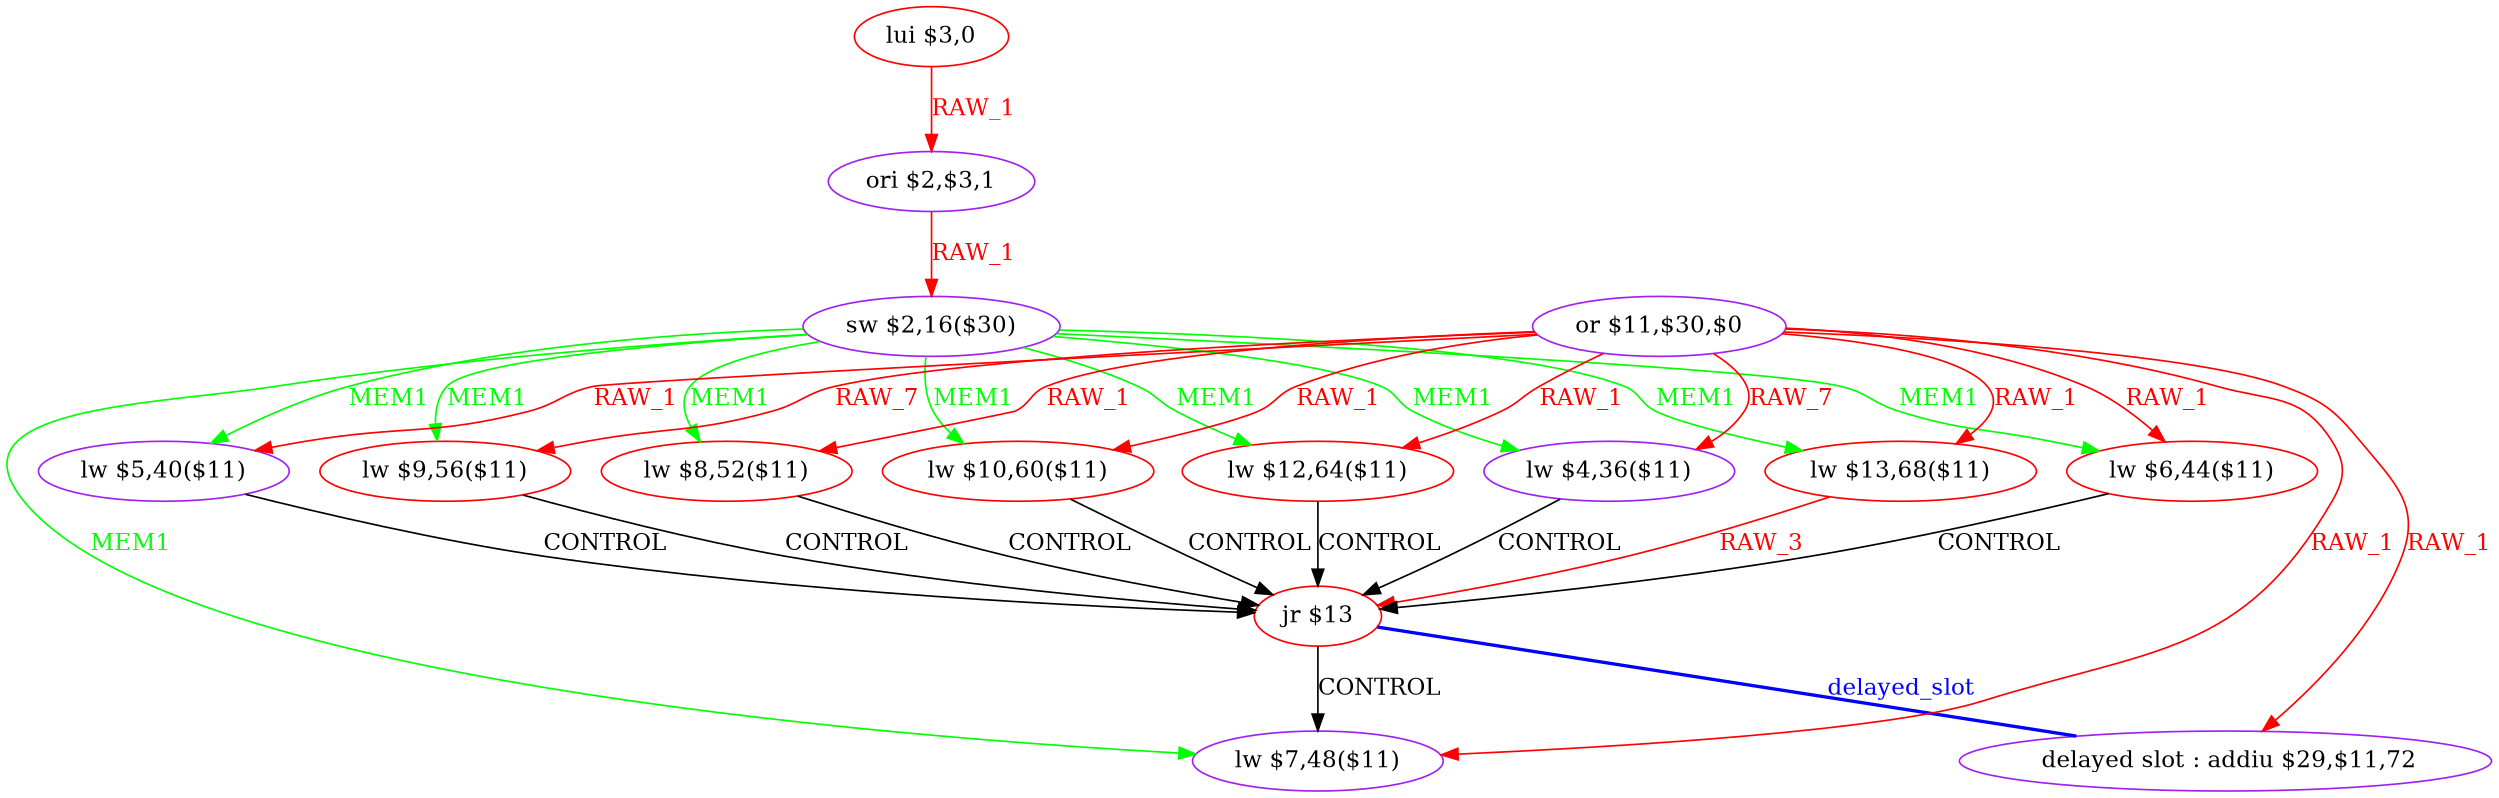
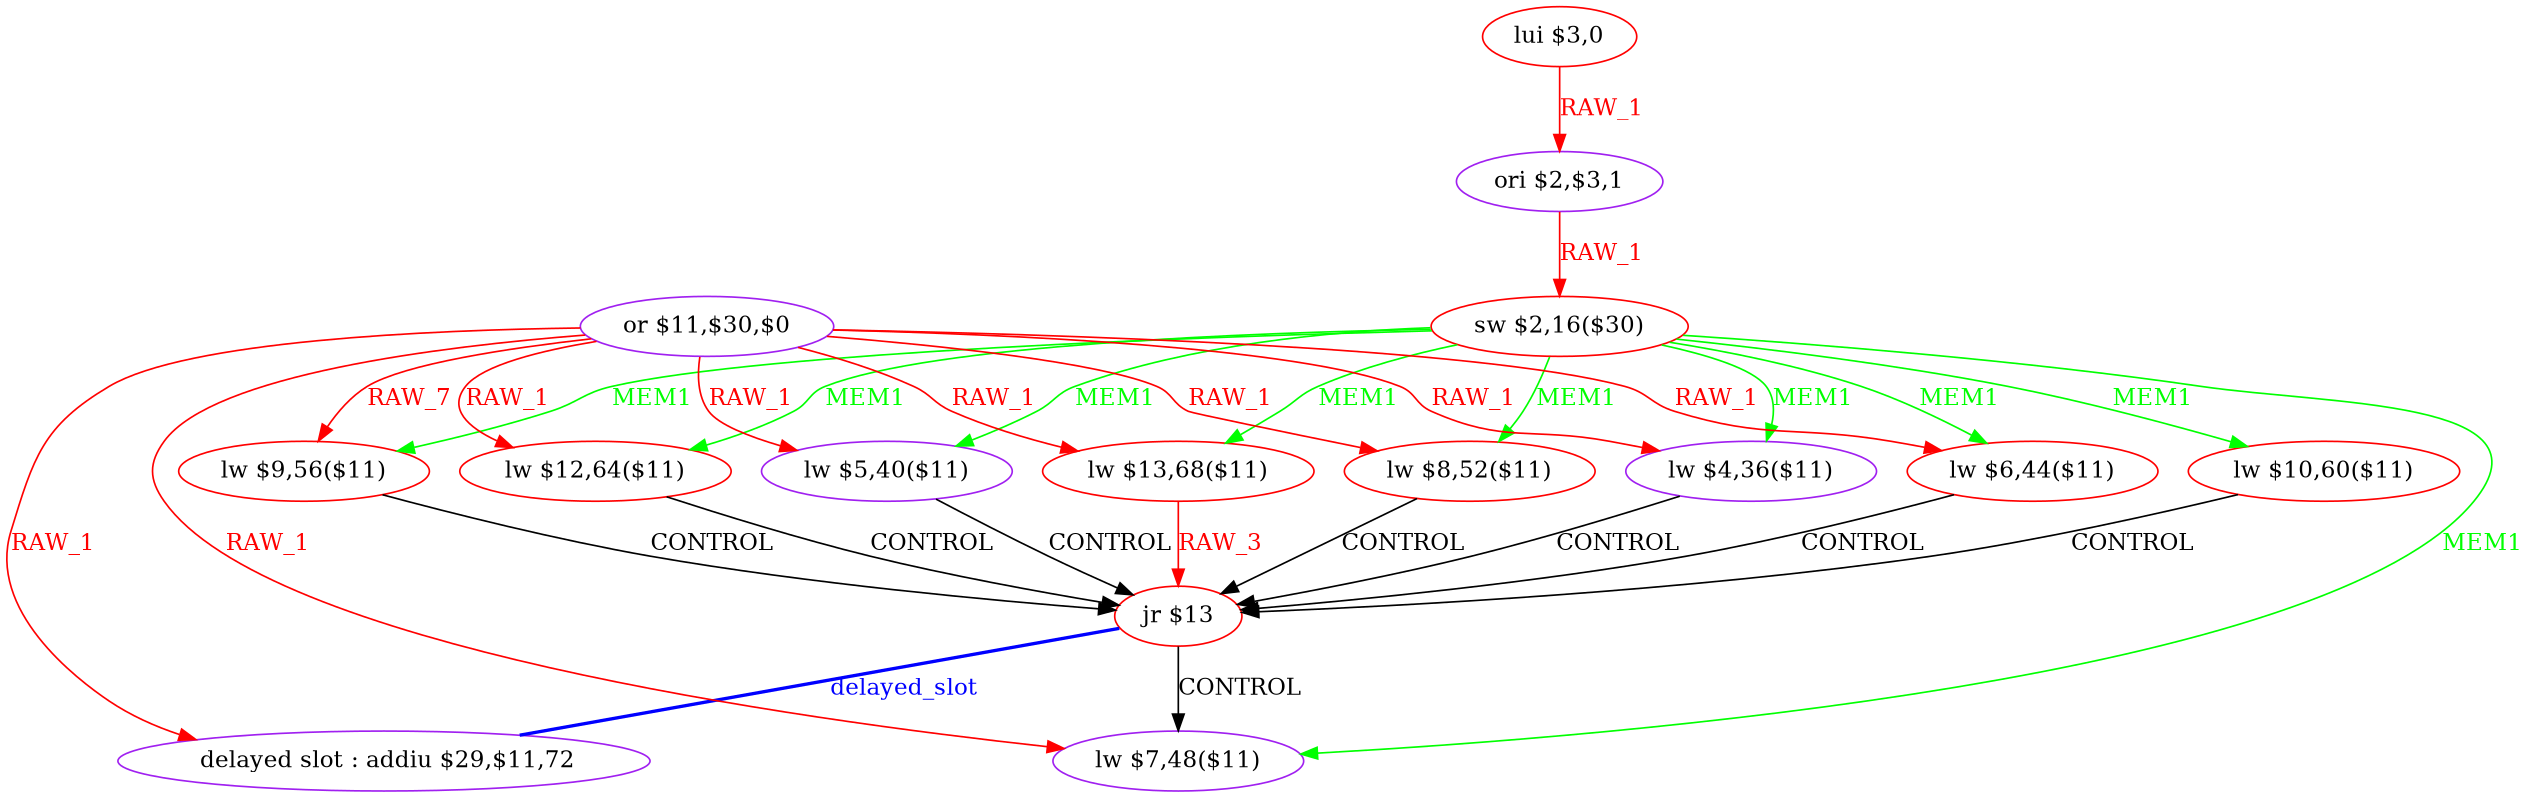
(932, 326) -> (1560, 326)
(1308, 382) -> none
(1792, 399) -> (1474, 399)
